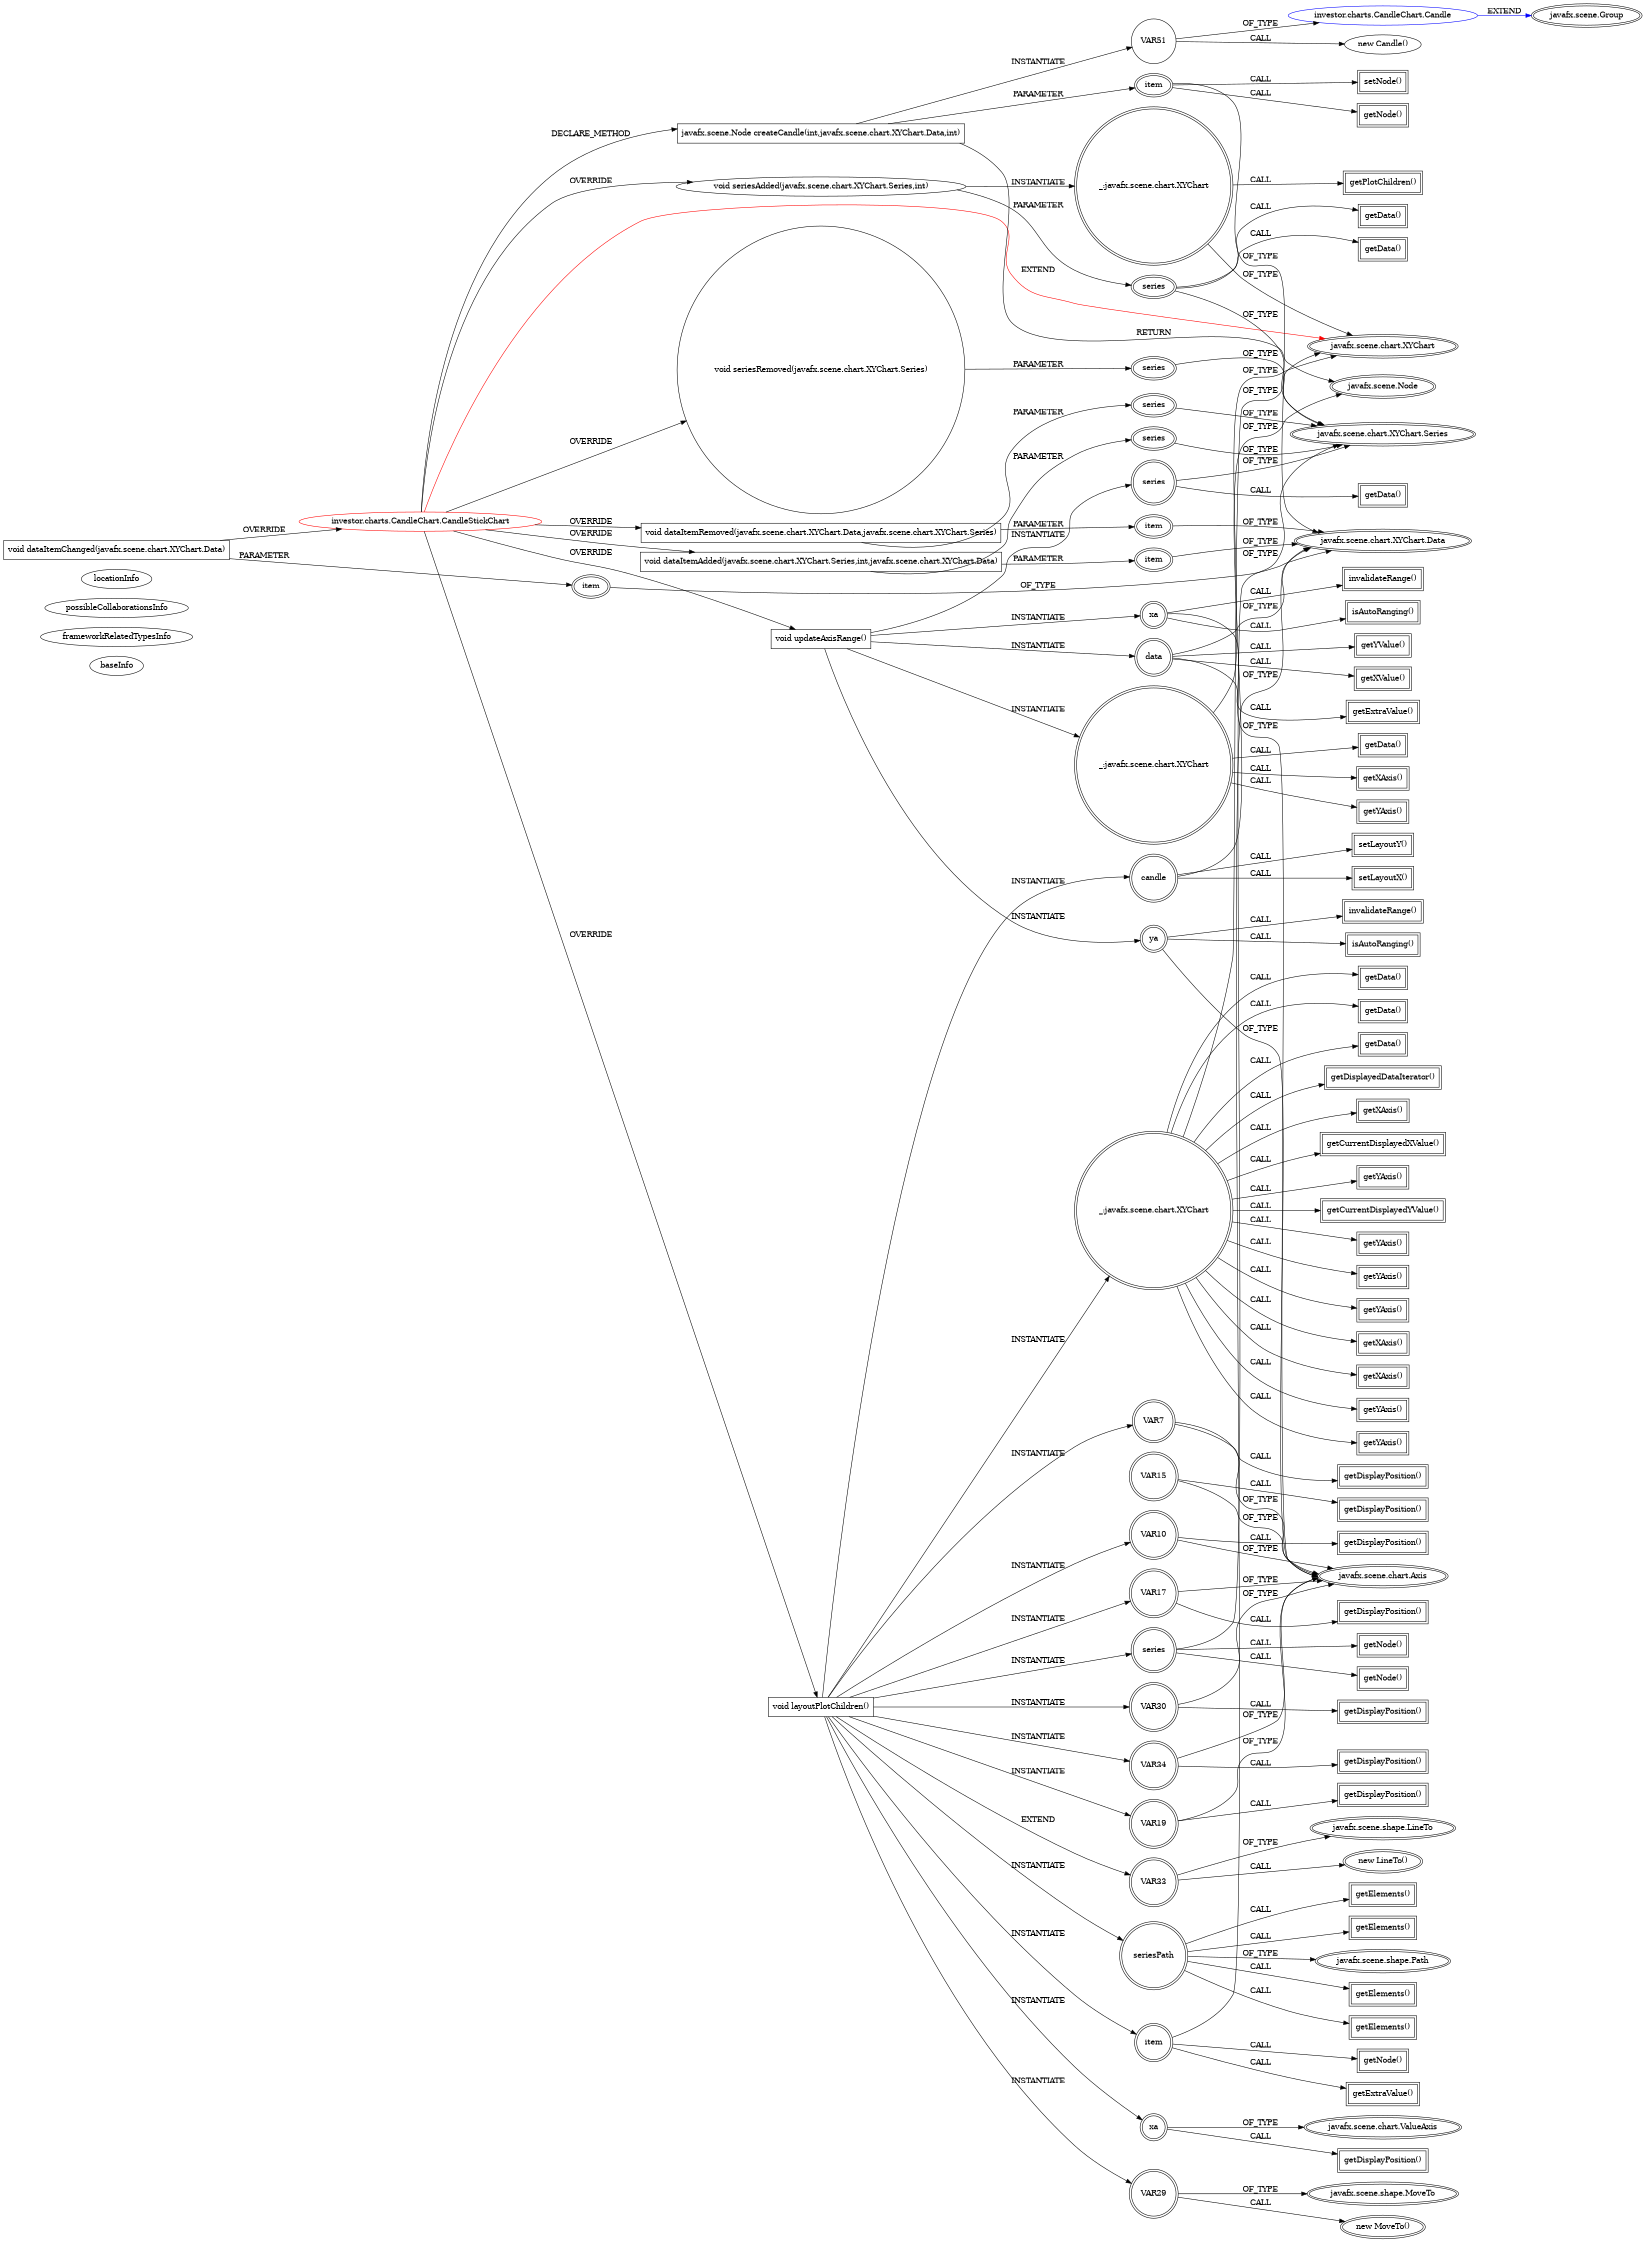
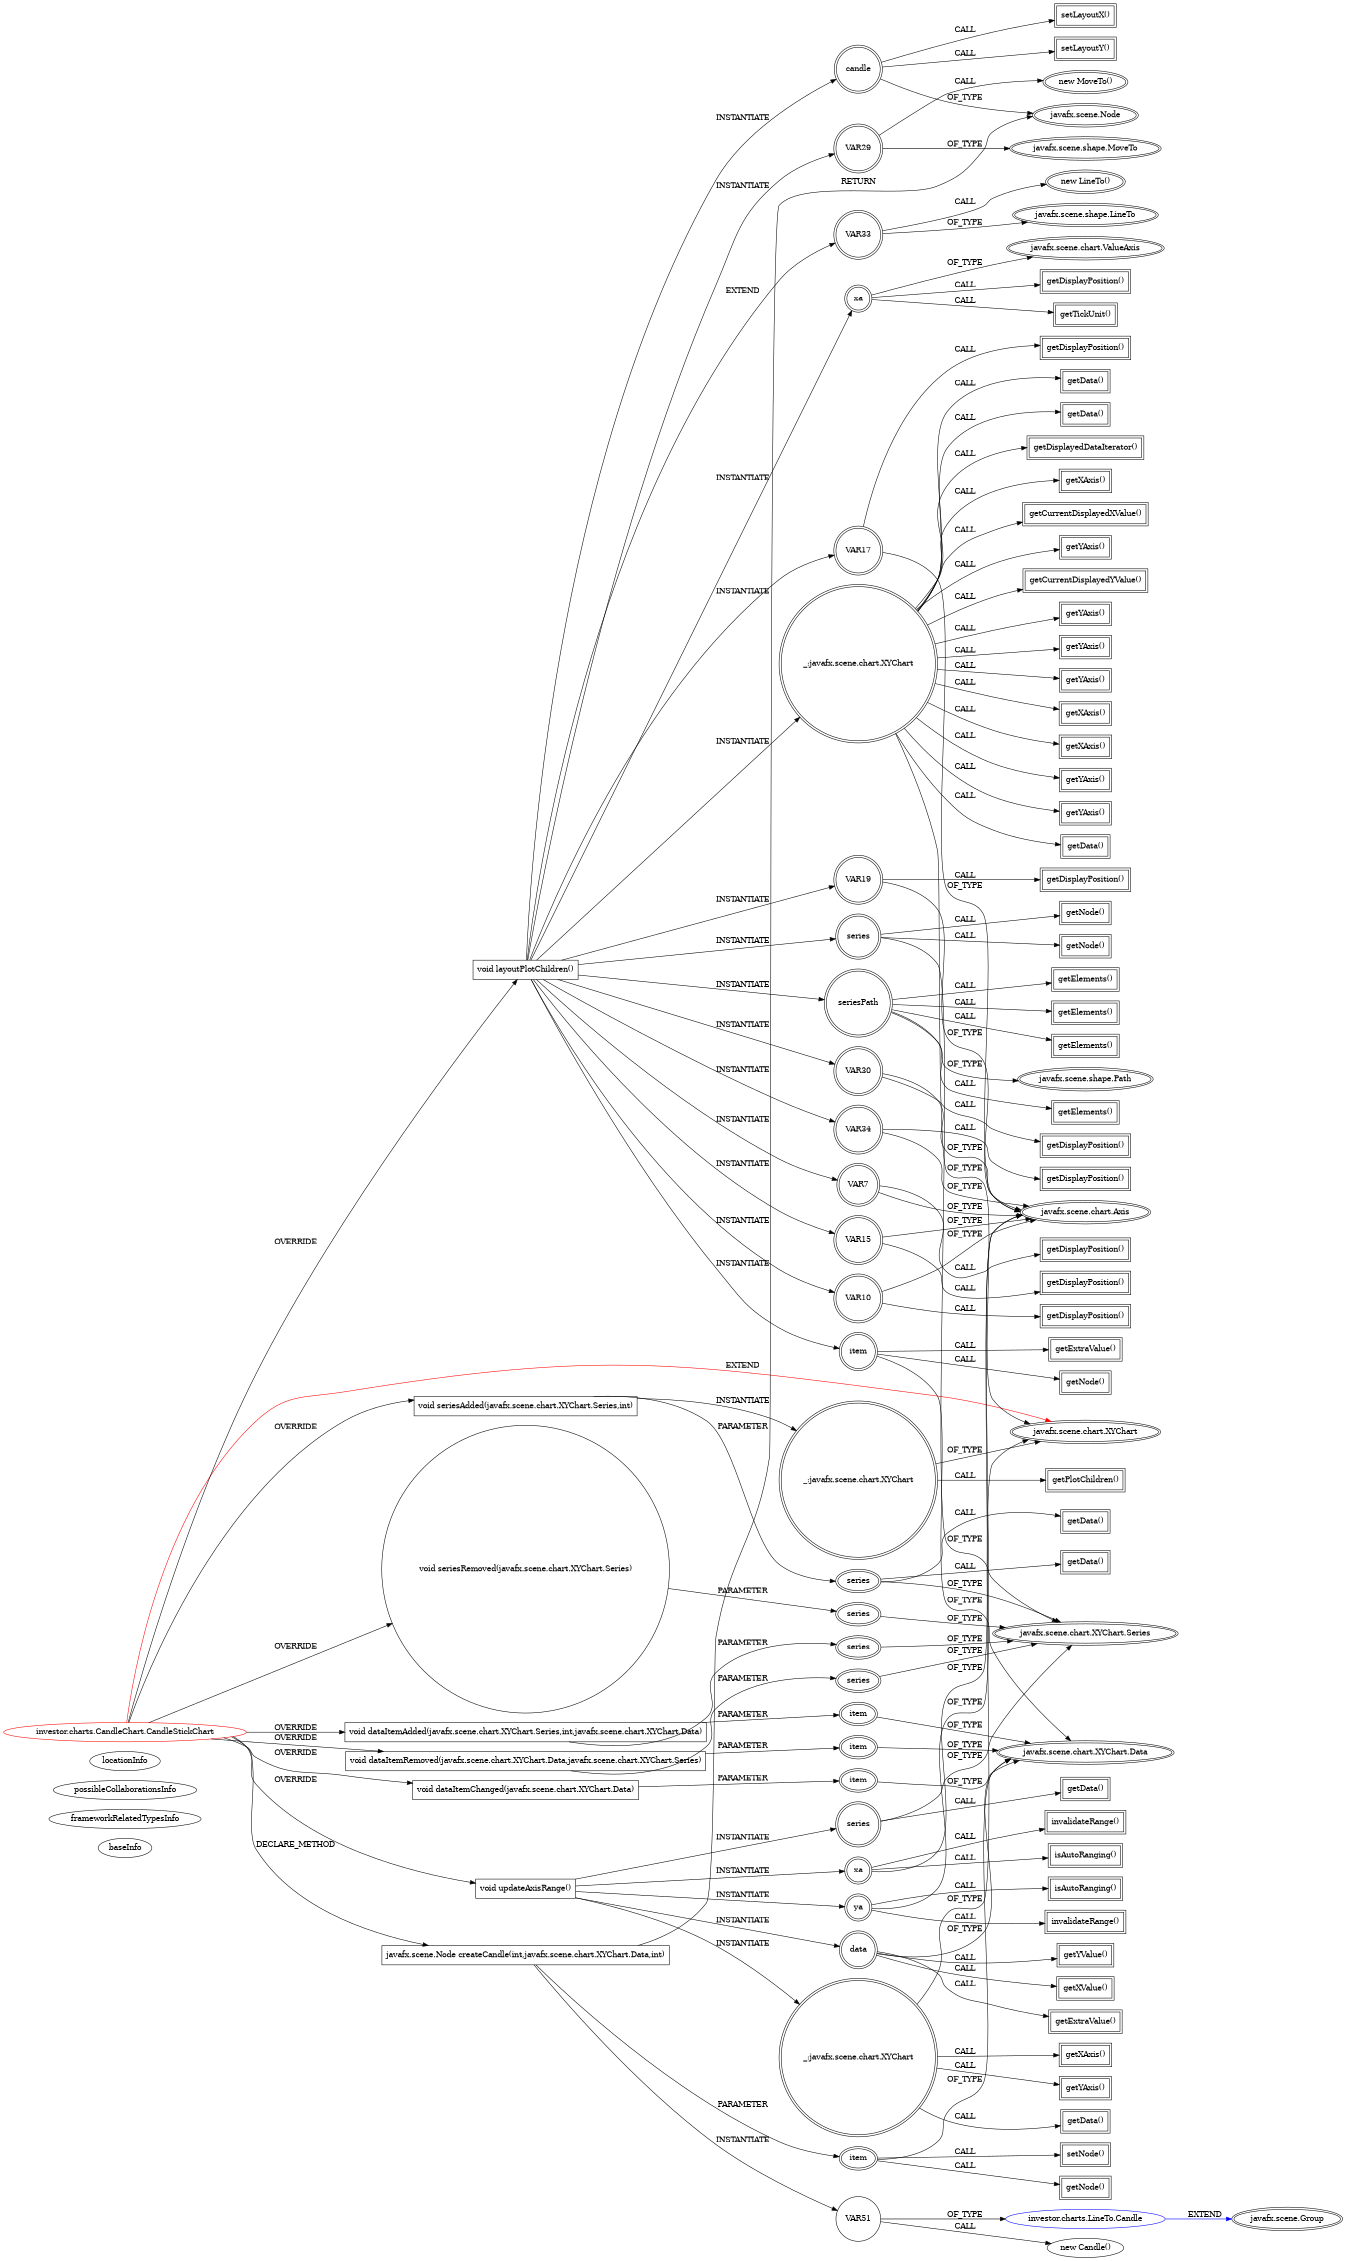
(1383, 16) -> (1085, 2219)
(821, 187) -> (526, 1406)
none -> (1085, 315)
(278, 535) -> (311, 1773)
none -> (665, 1126)
